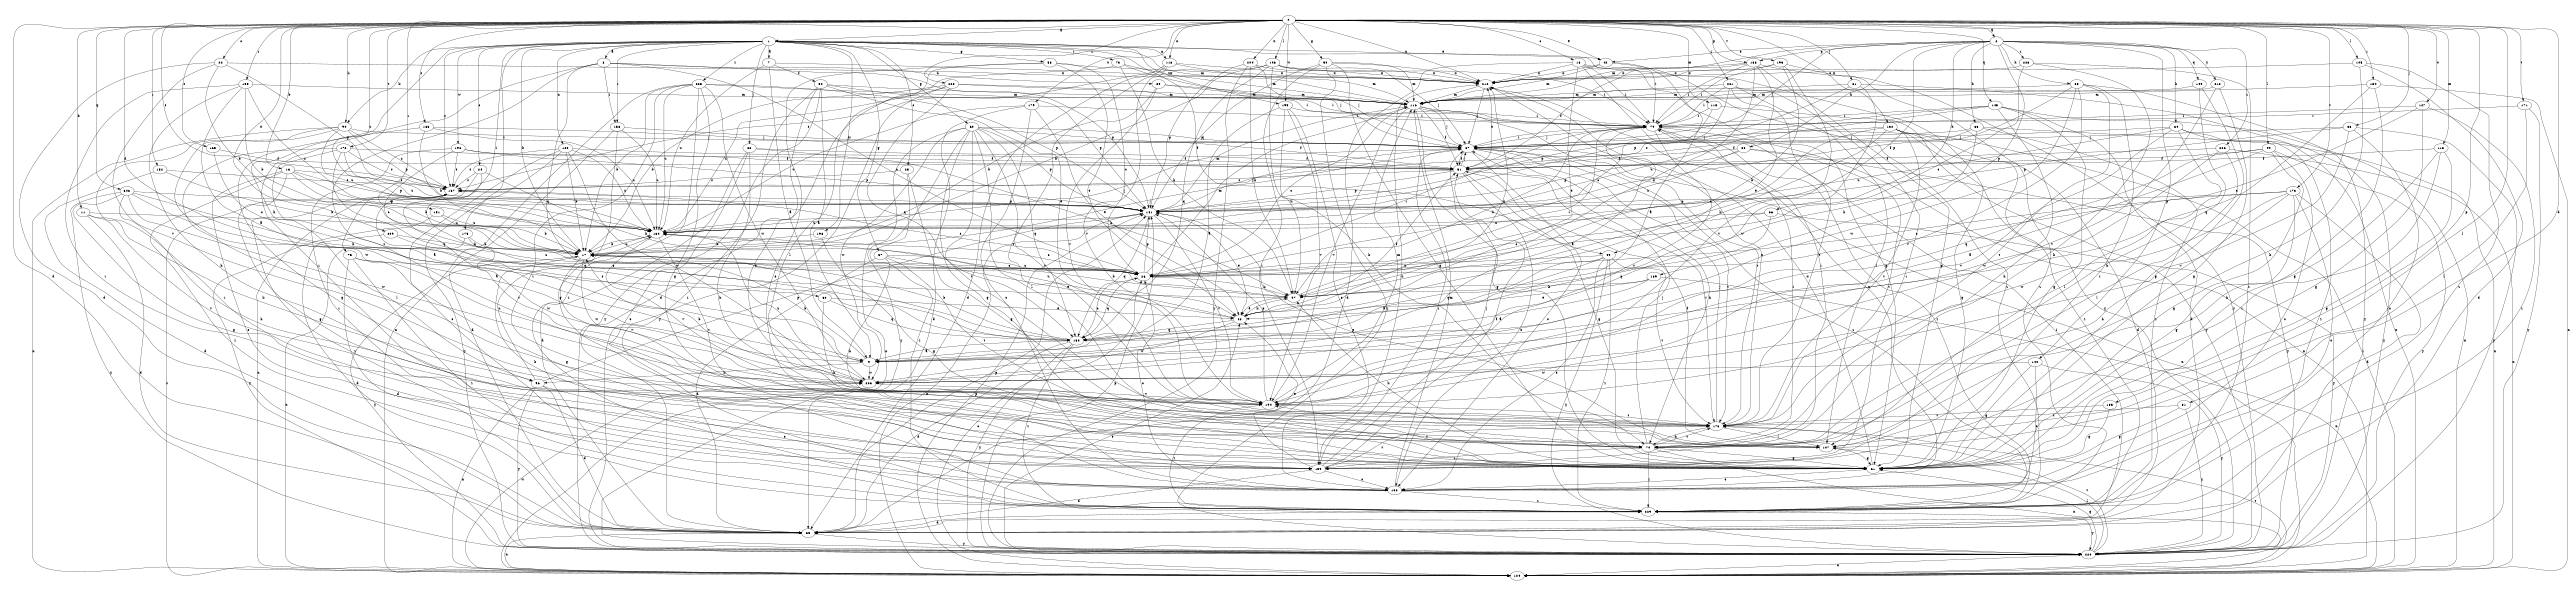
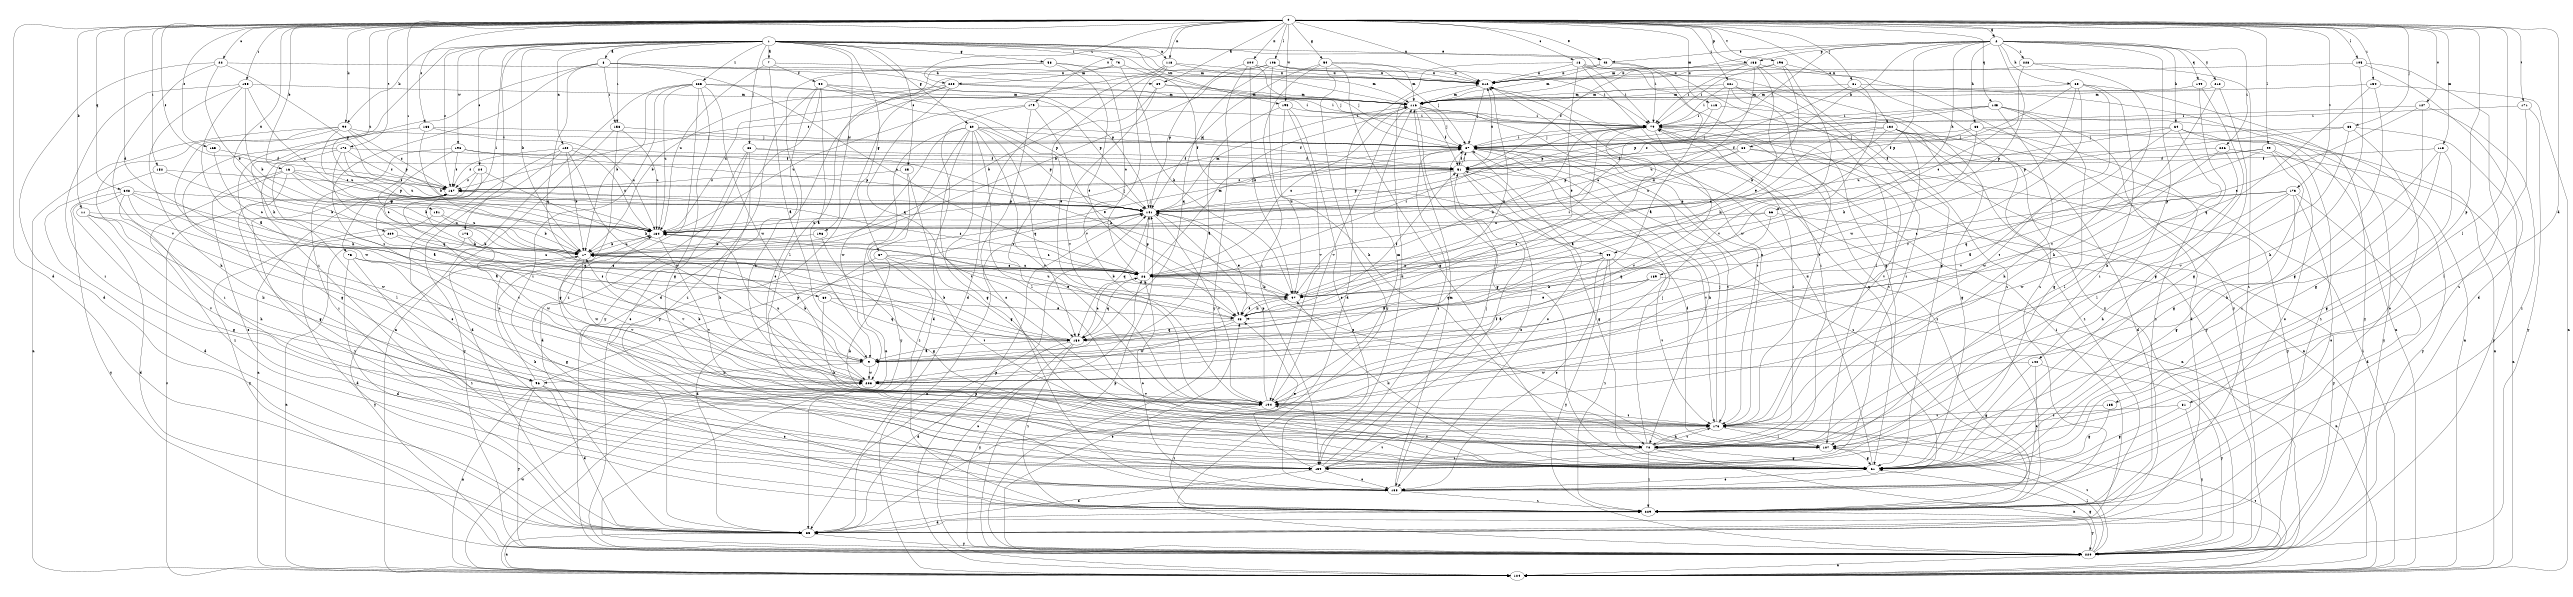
(1030, 31) -> (1226, 52)
(1257, 86) -> (1038, 78)
